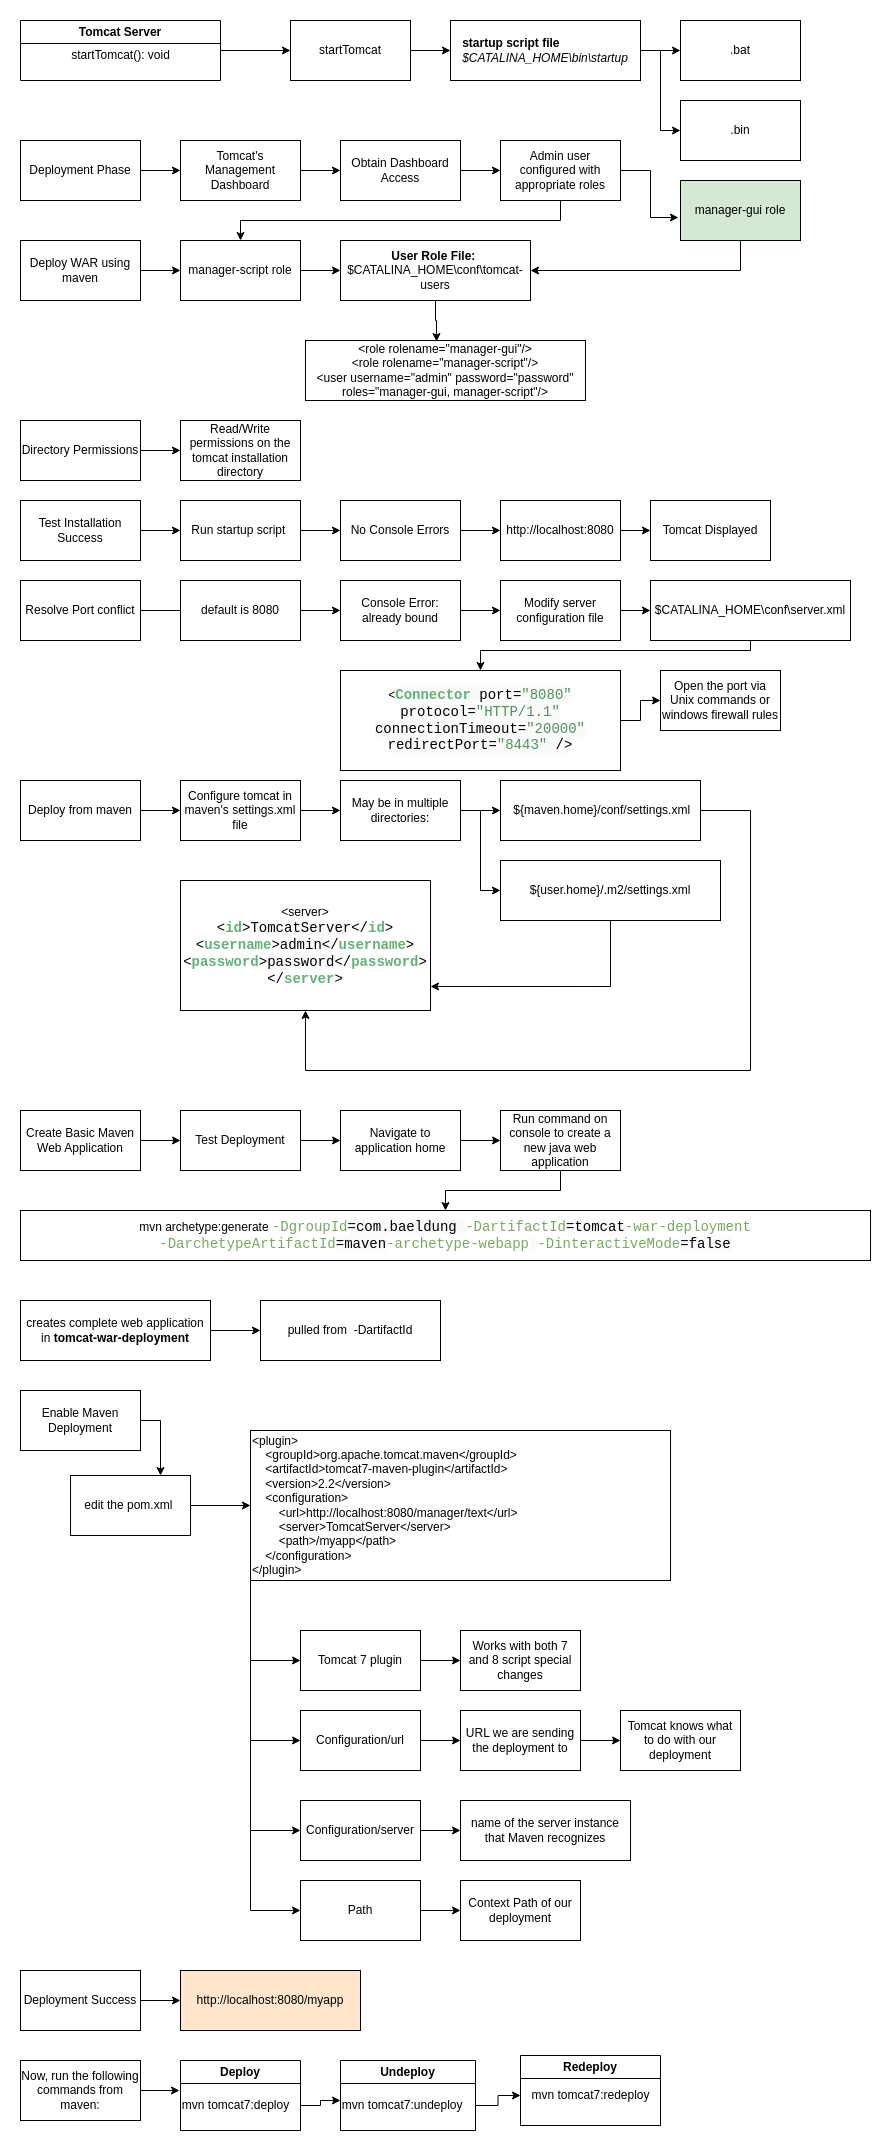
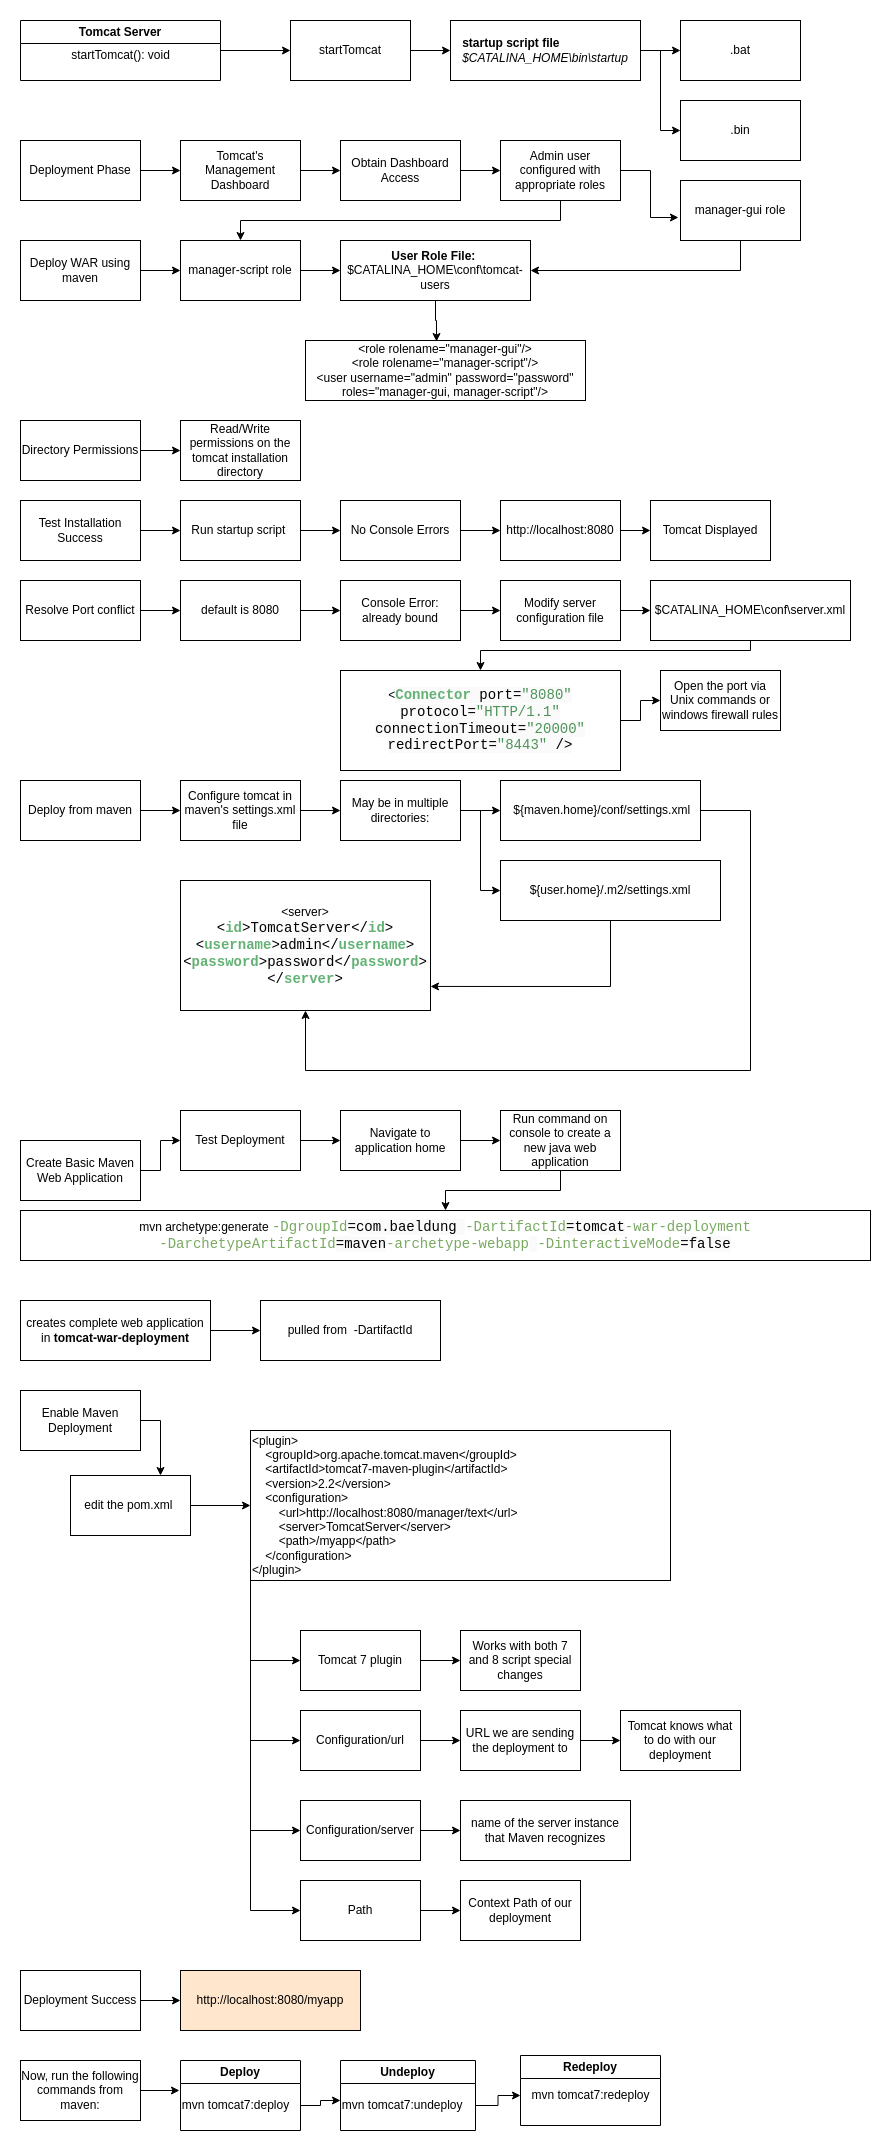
(741, 211) -> (741, 211)
(175, 611) -> (172, 611)
(81, 1141) -> (81, 1171)
